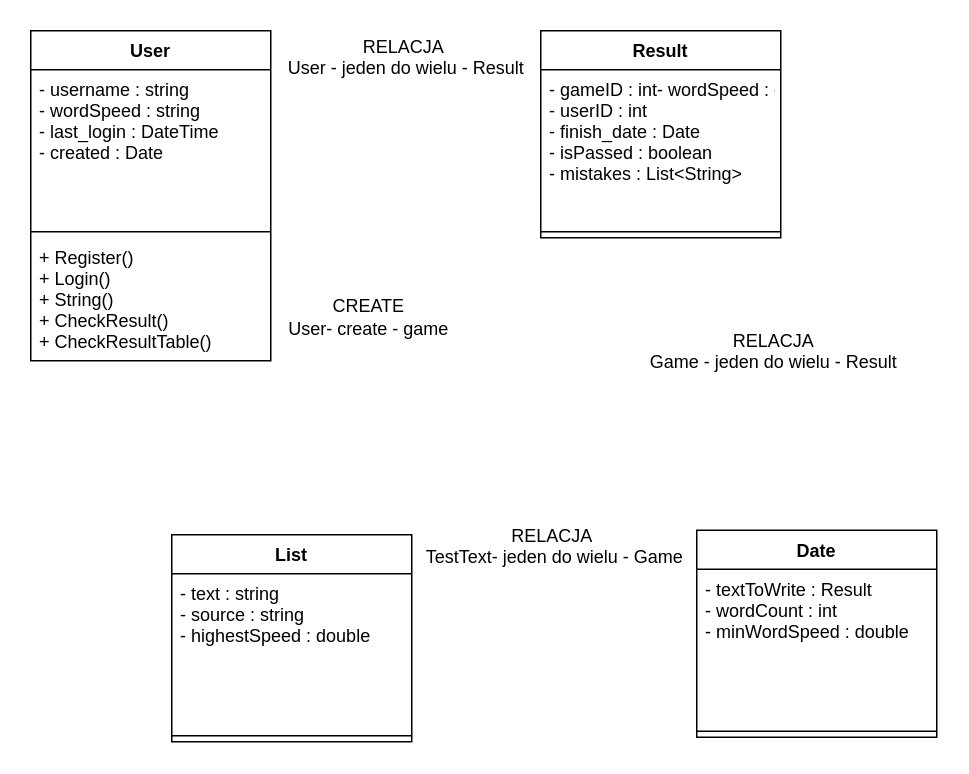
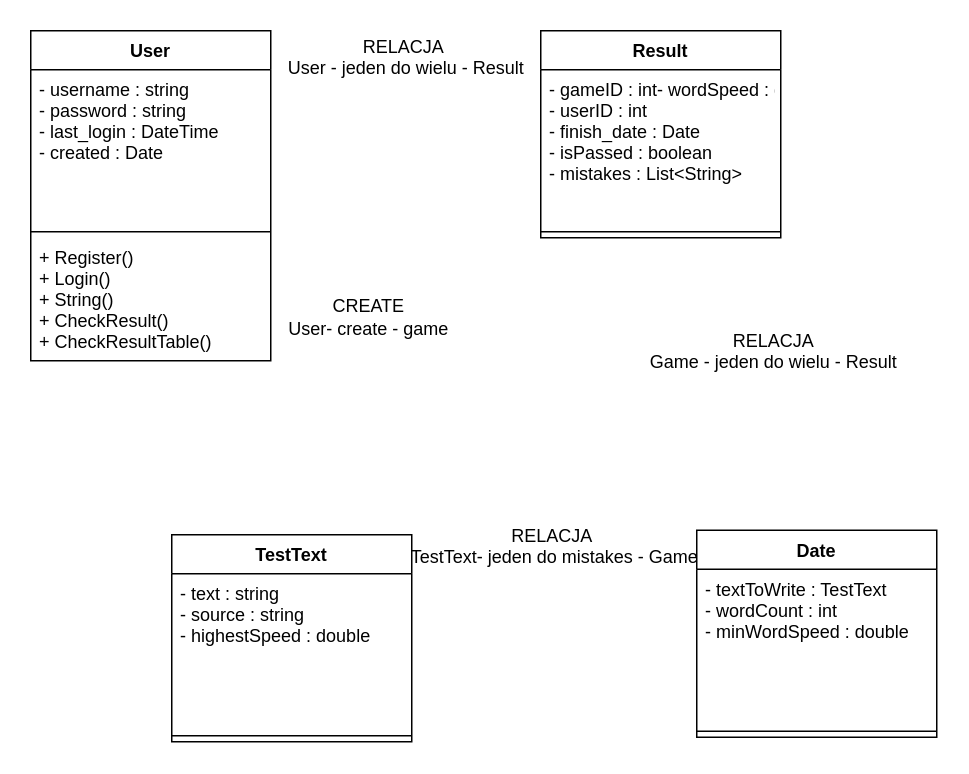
(123, 90) -> (123, 90)
(291, 555) -> (291, 555)
(555, 557) -> (555, 557)
(802, 590) -> (814, 590)
